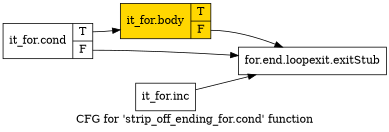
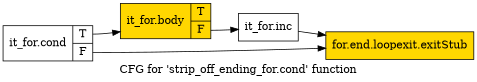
(244, 34) -> (221, 30)
(312, 61) -> (400, 46)
